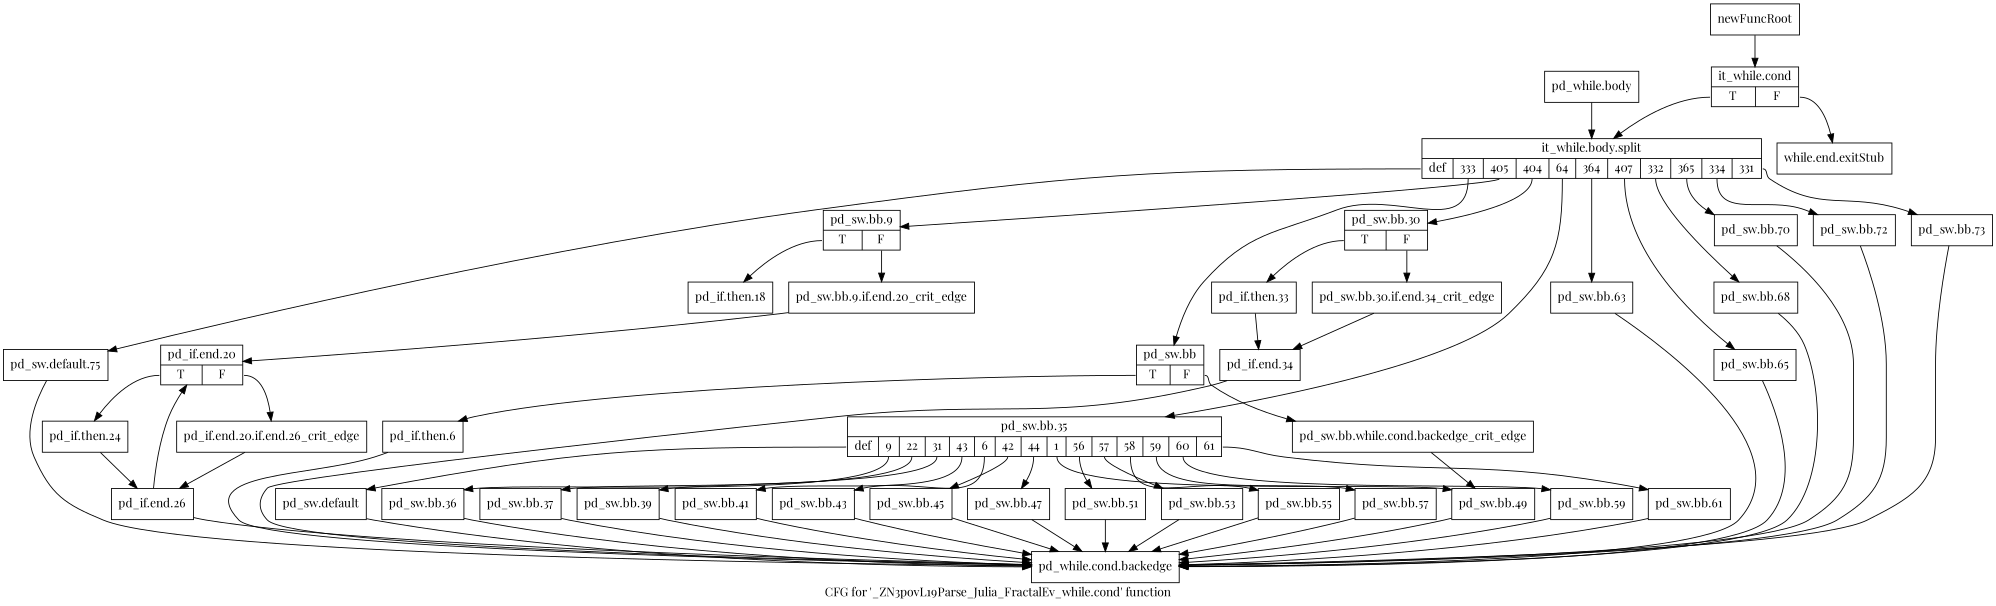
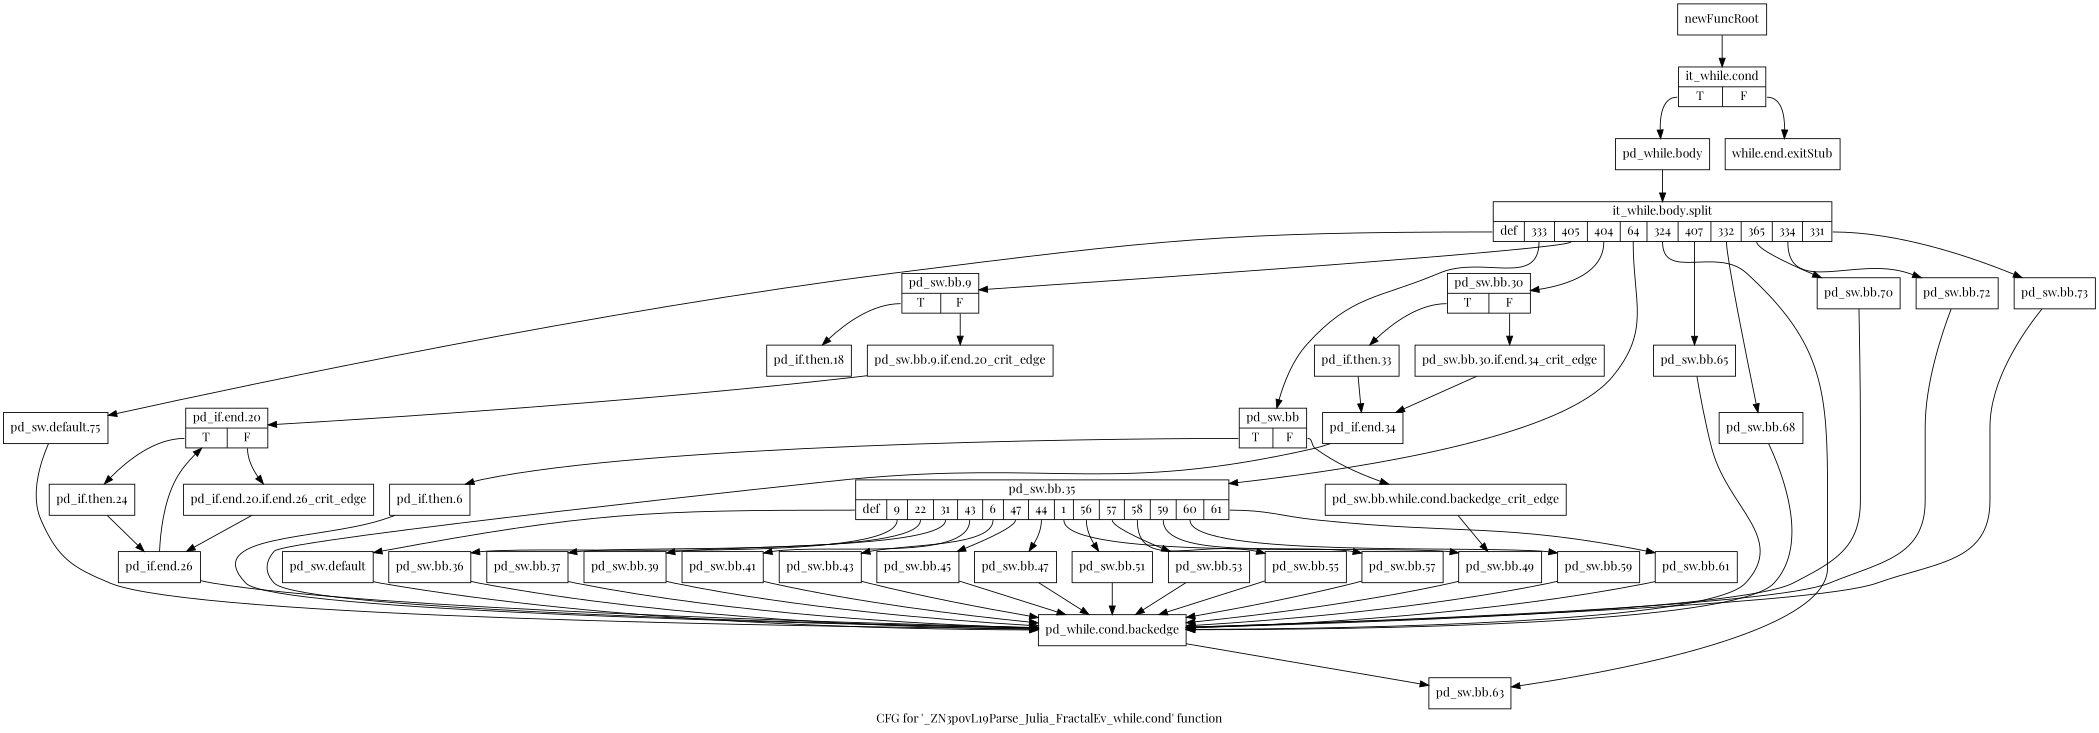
(1663, 108) -> (1663, 110)
(1592, 168) -> (1663, 231)
(1008, 446) -> (1016, 509)
(1702, 535) -> (1303, 664)
